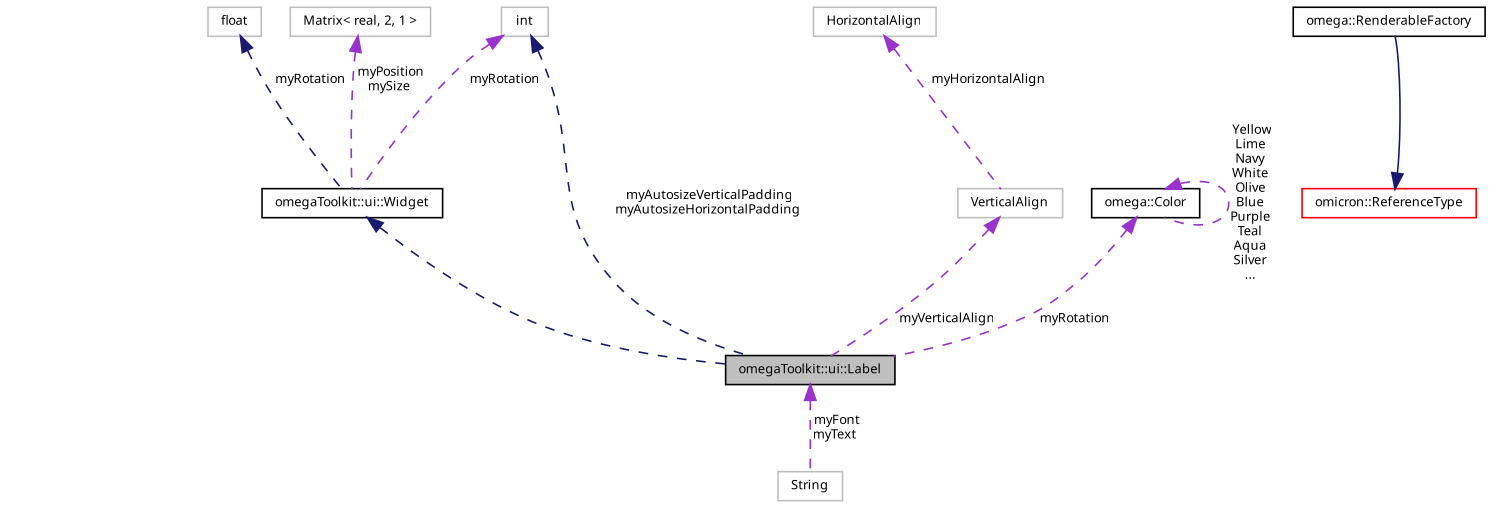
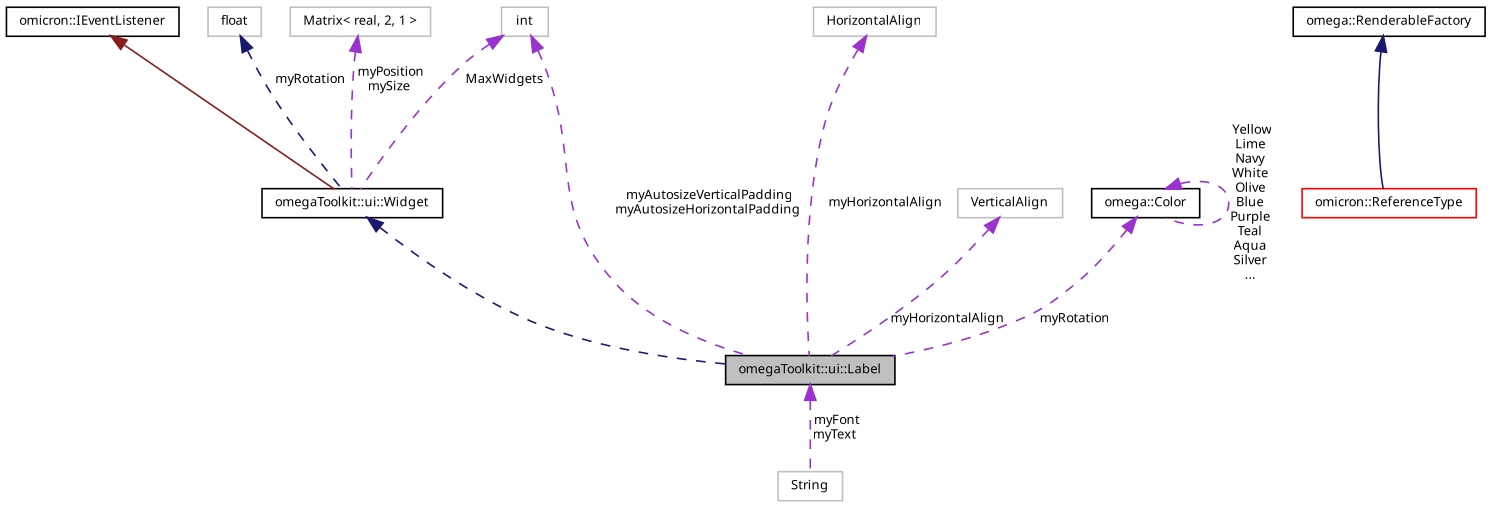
none -> (93, 22)
(503, 80) -> (503, 80)
(1400, 104) -> (1378, 121)
(947, 119) -> (812, 199)
(589, 246) -> (589, 246)
(946, 319) -> (946, 319)
